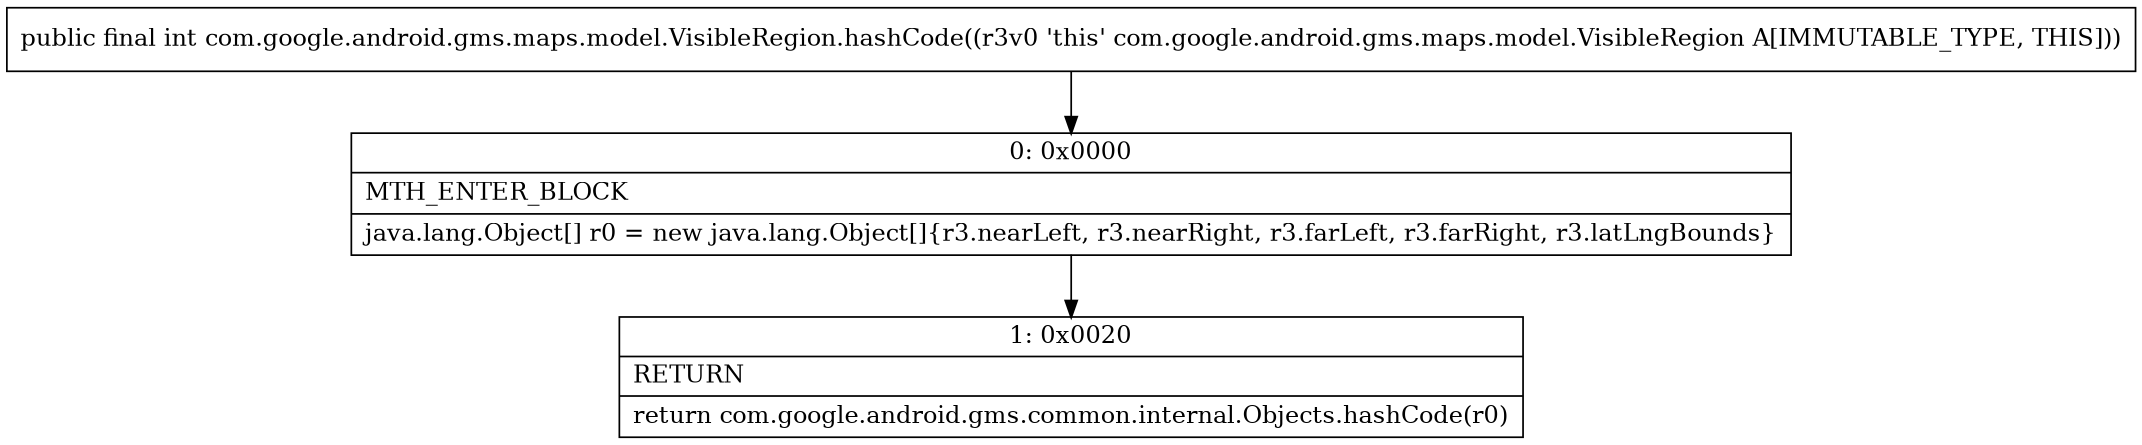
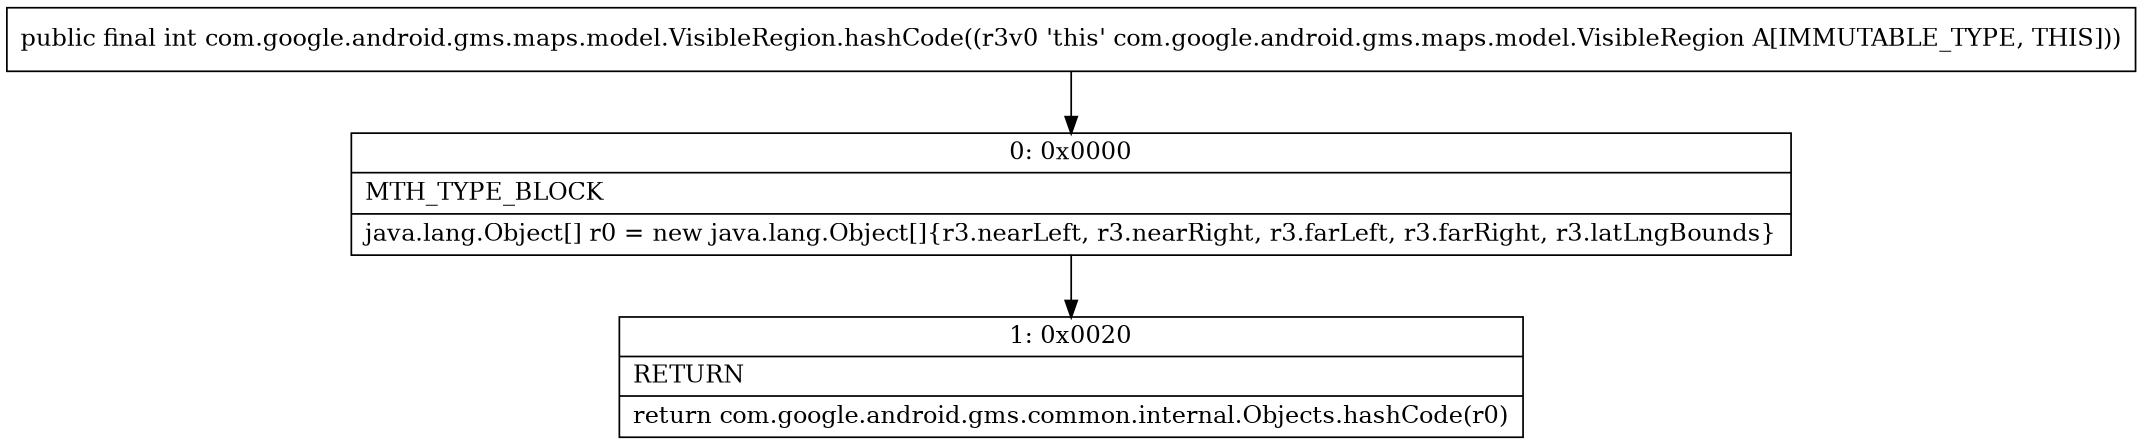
(497, 192) -> (484, 192)
